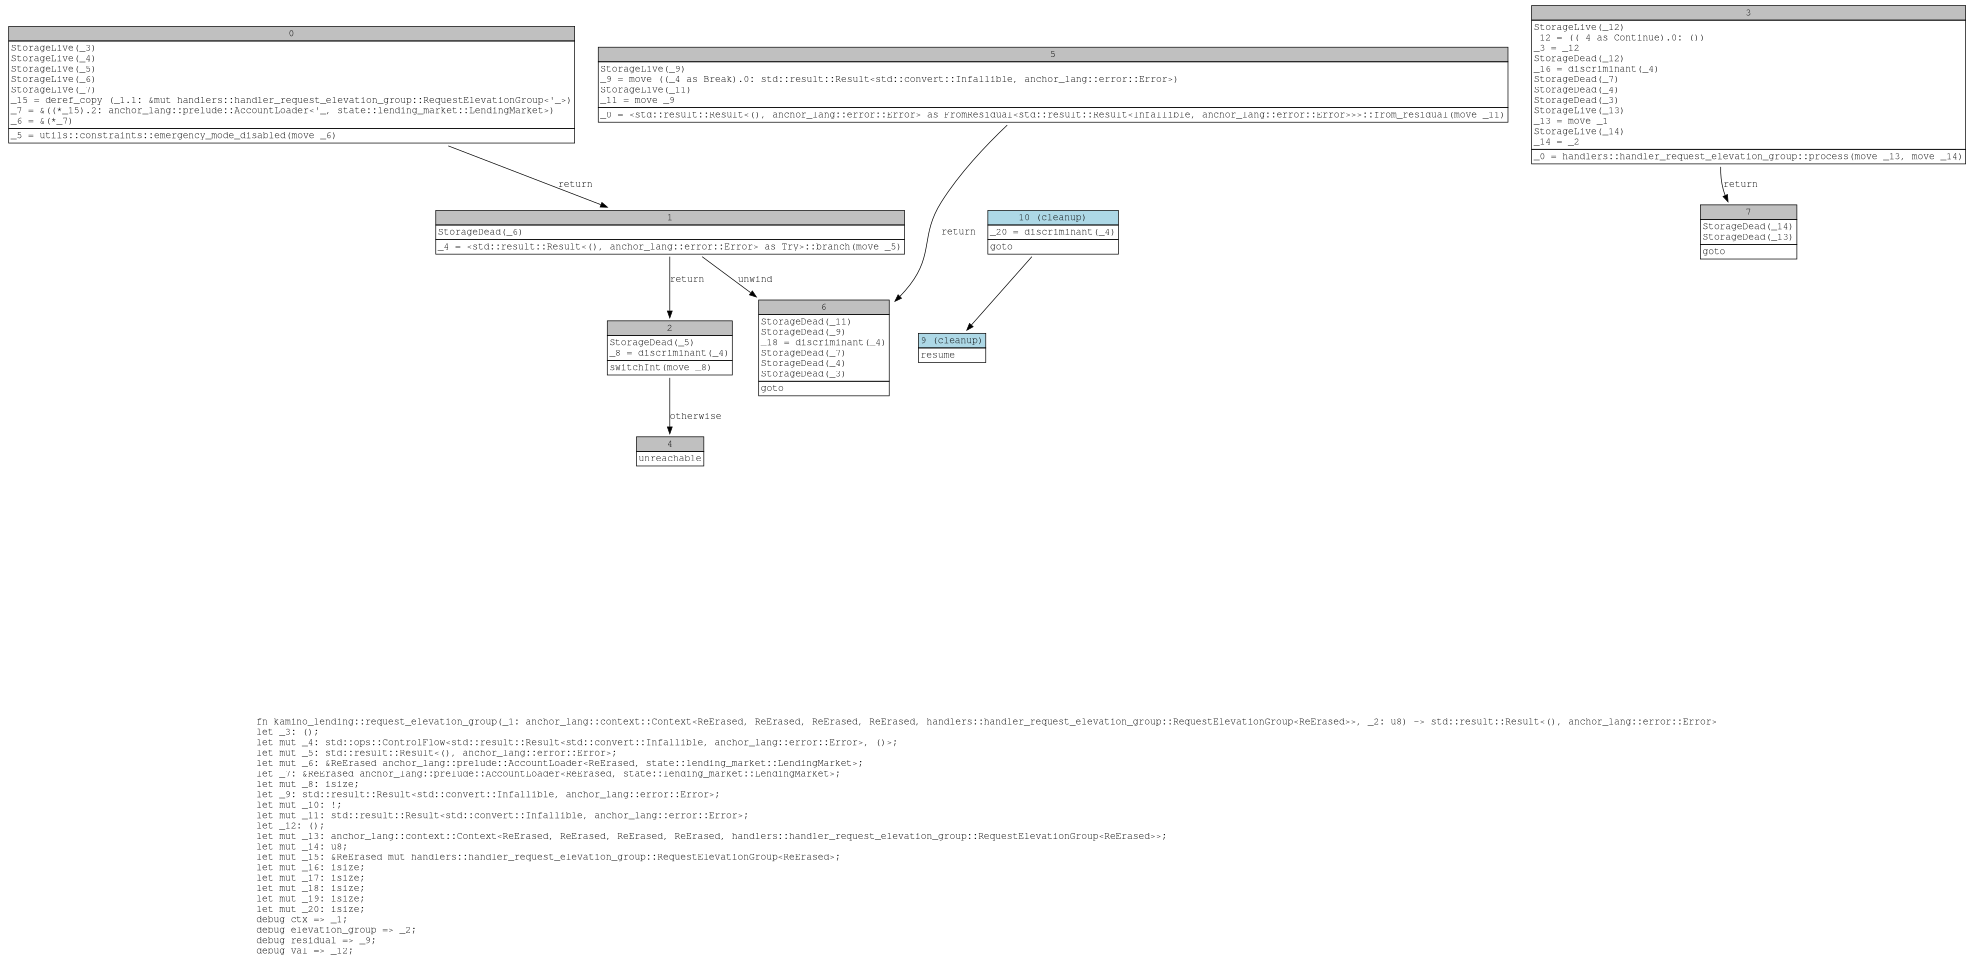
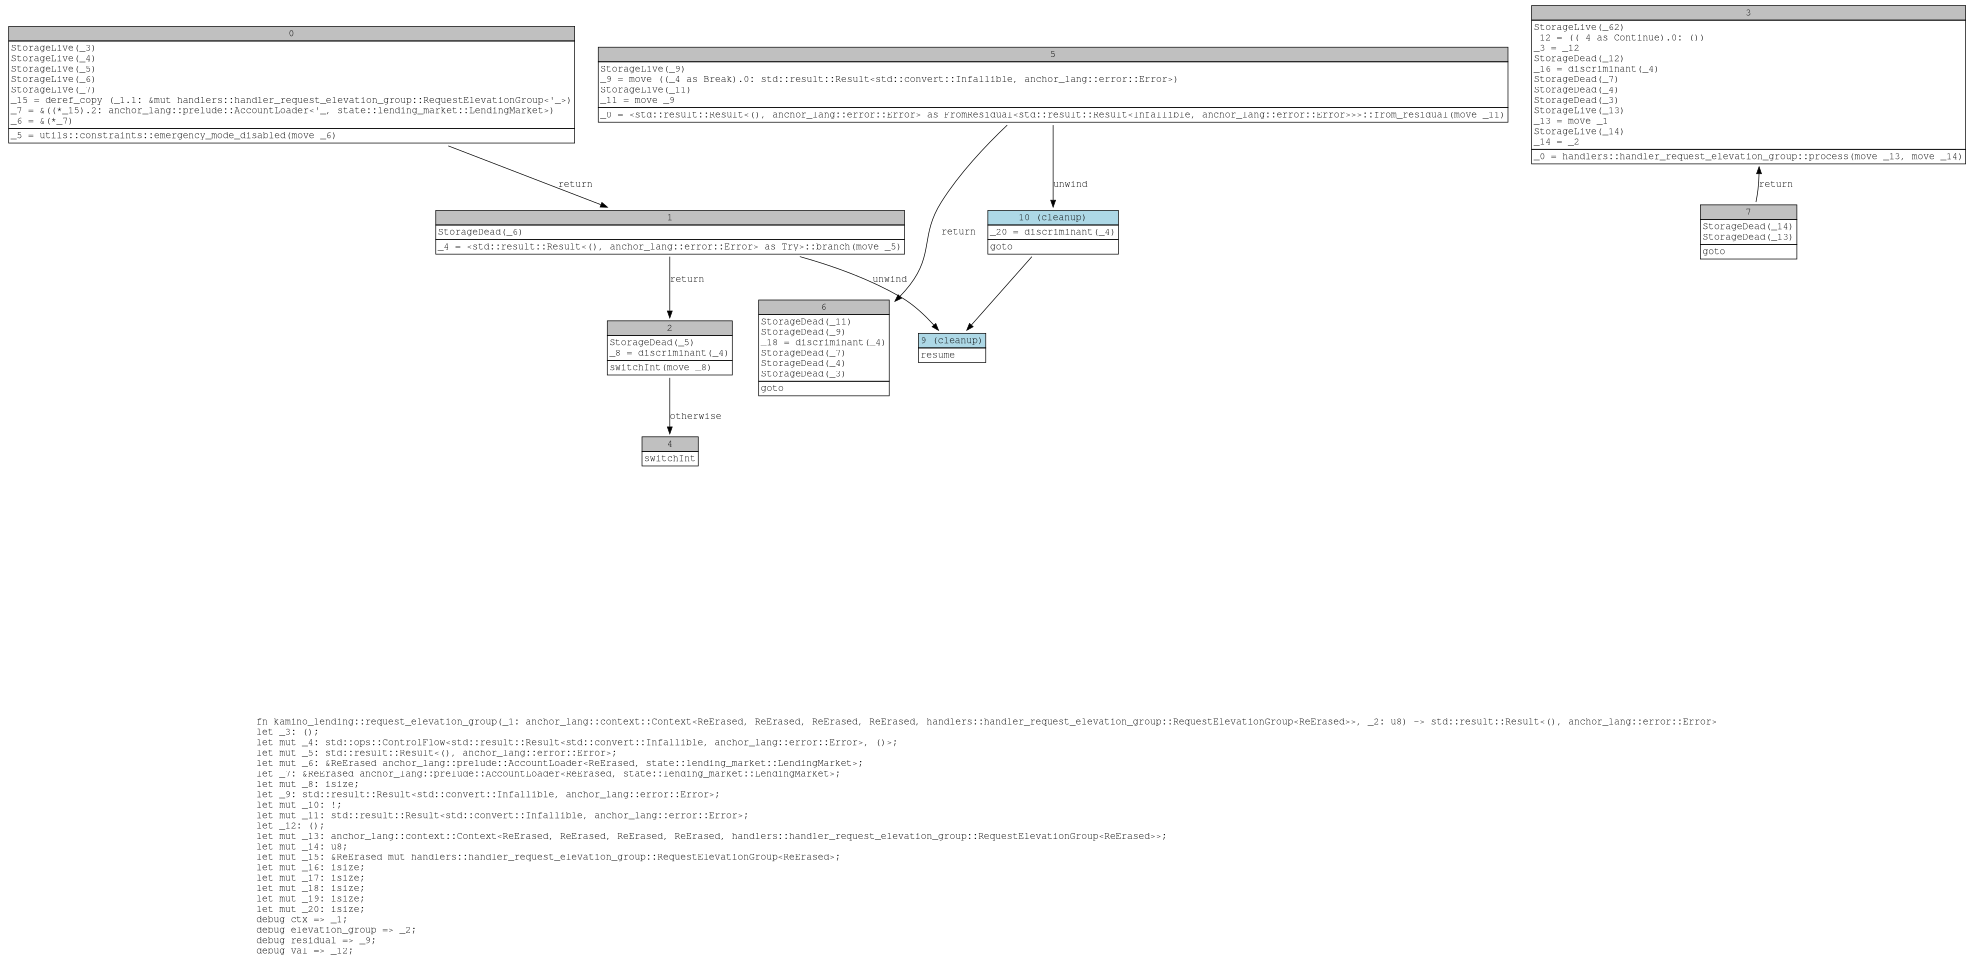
(1580, 27) -> (1580, 27)
none -> (1053, 163)
(1722, 181) -> (1758, 188)
(726, 275) -> (872, 282)
(670, 458) -> (670, 458)
